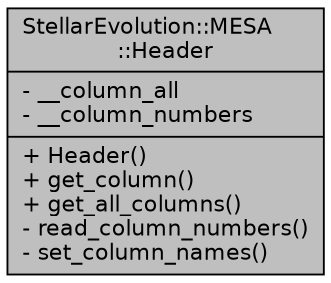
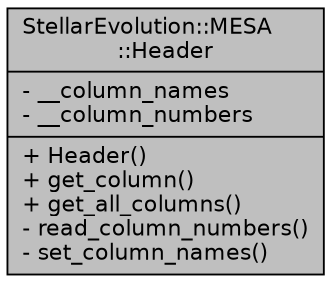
(101, 91) -> (127, 91)
